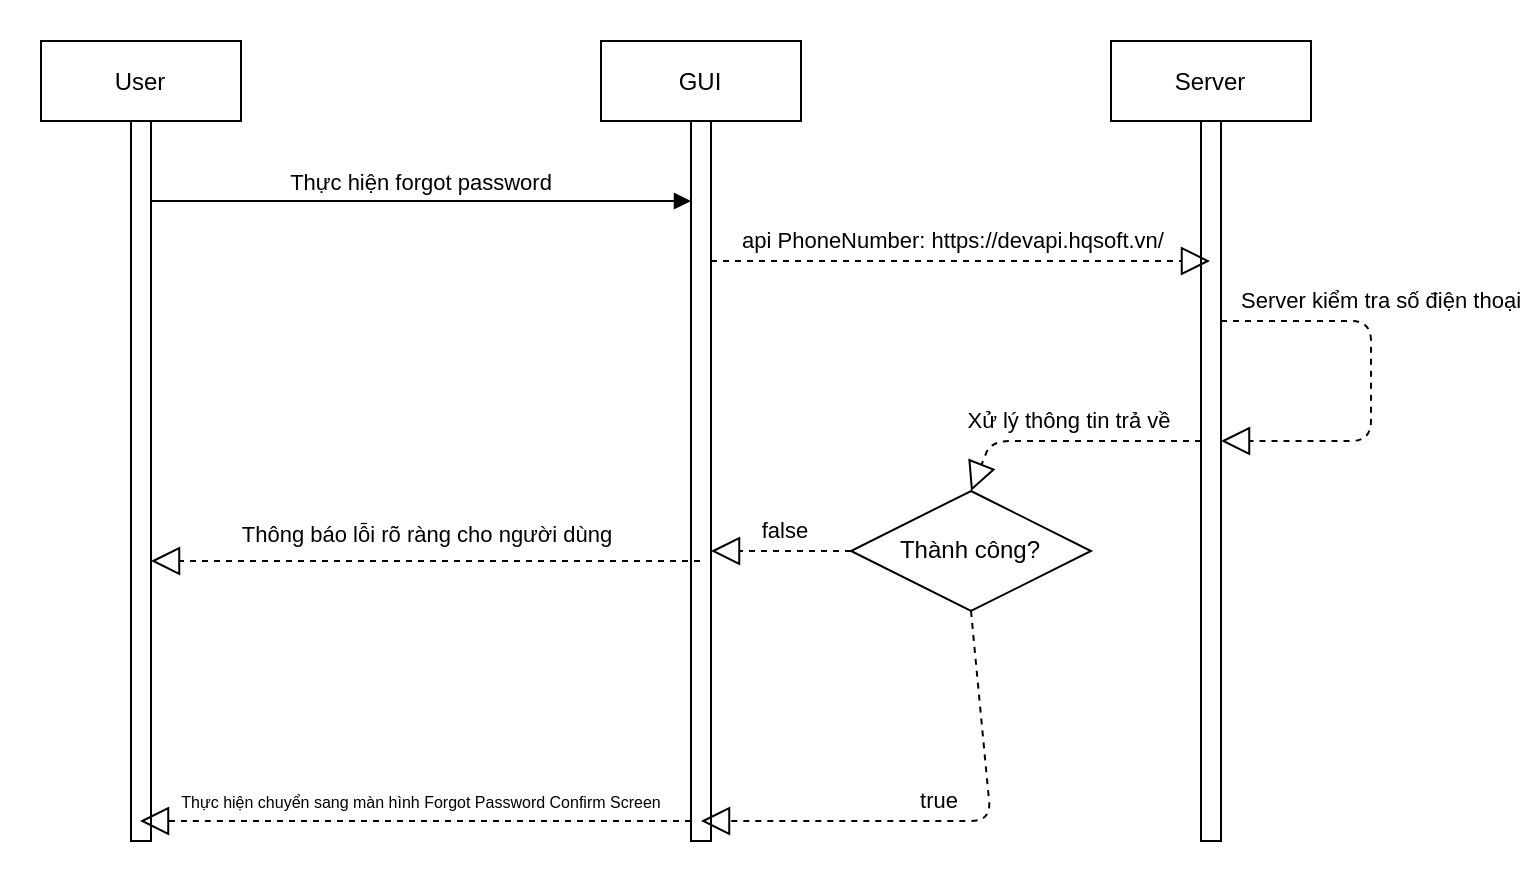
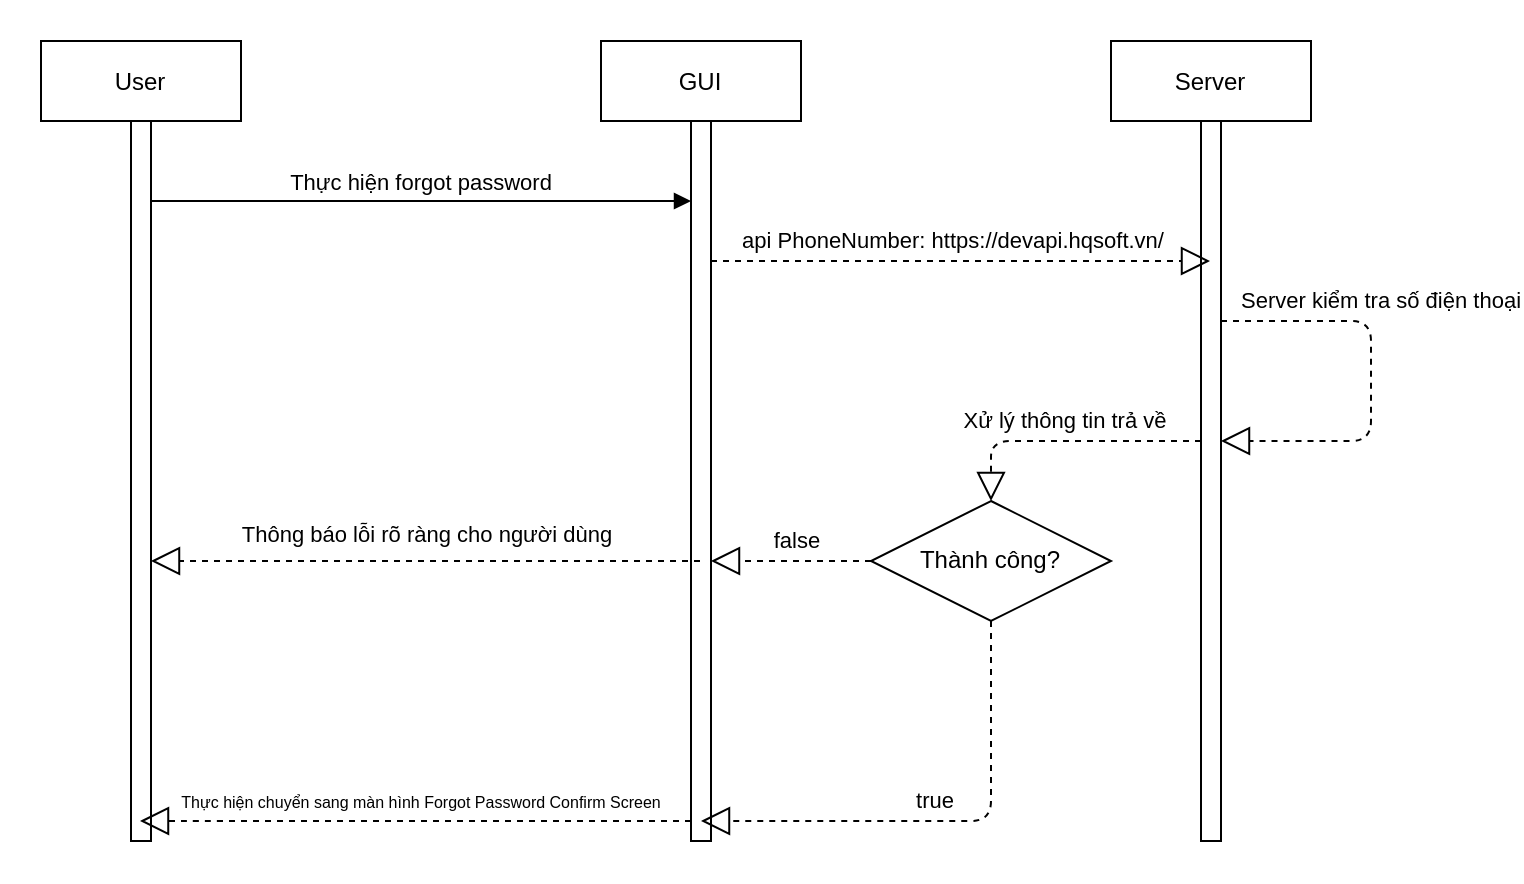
(971, 551) -> (991, 561)
